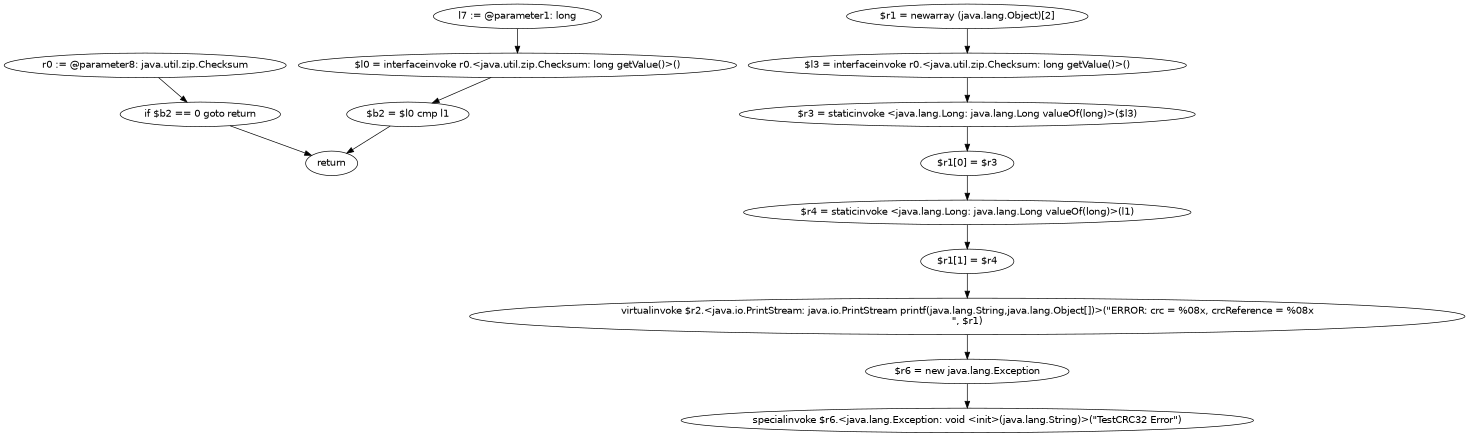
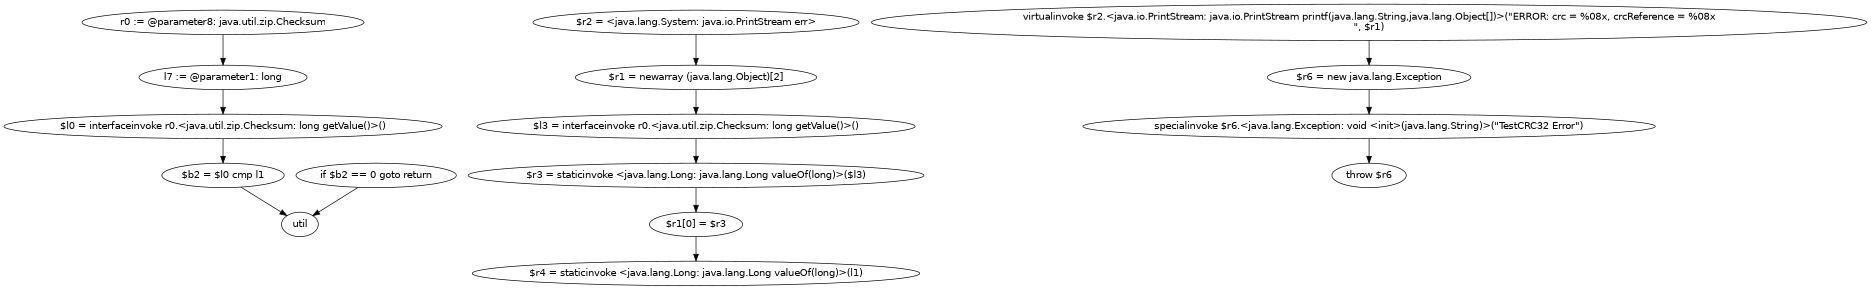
none -> (696, 22)
(170, 88) -> (223, 46)
(332, 163) -> (300, 224)
none -> (1369, 175)
(967, 261) -> none
